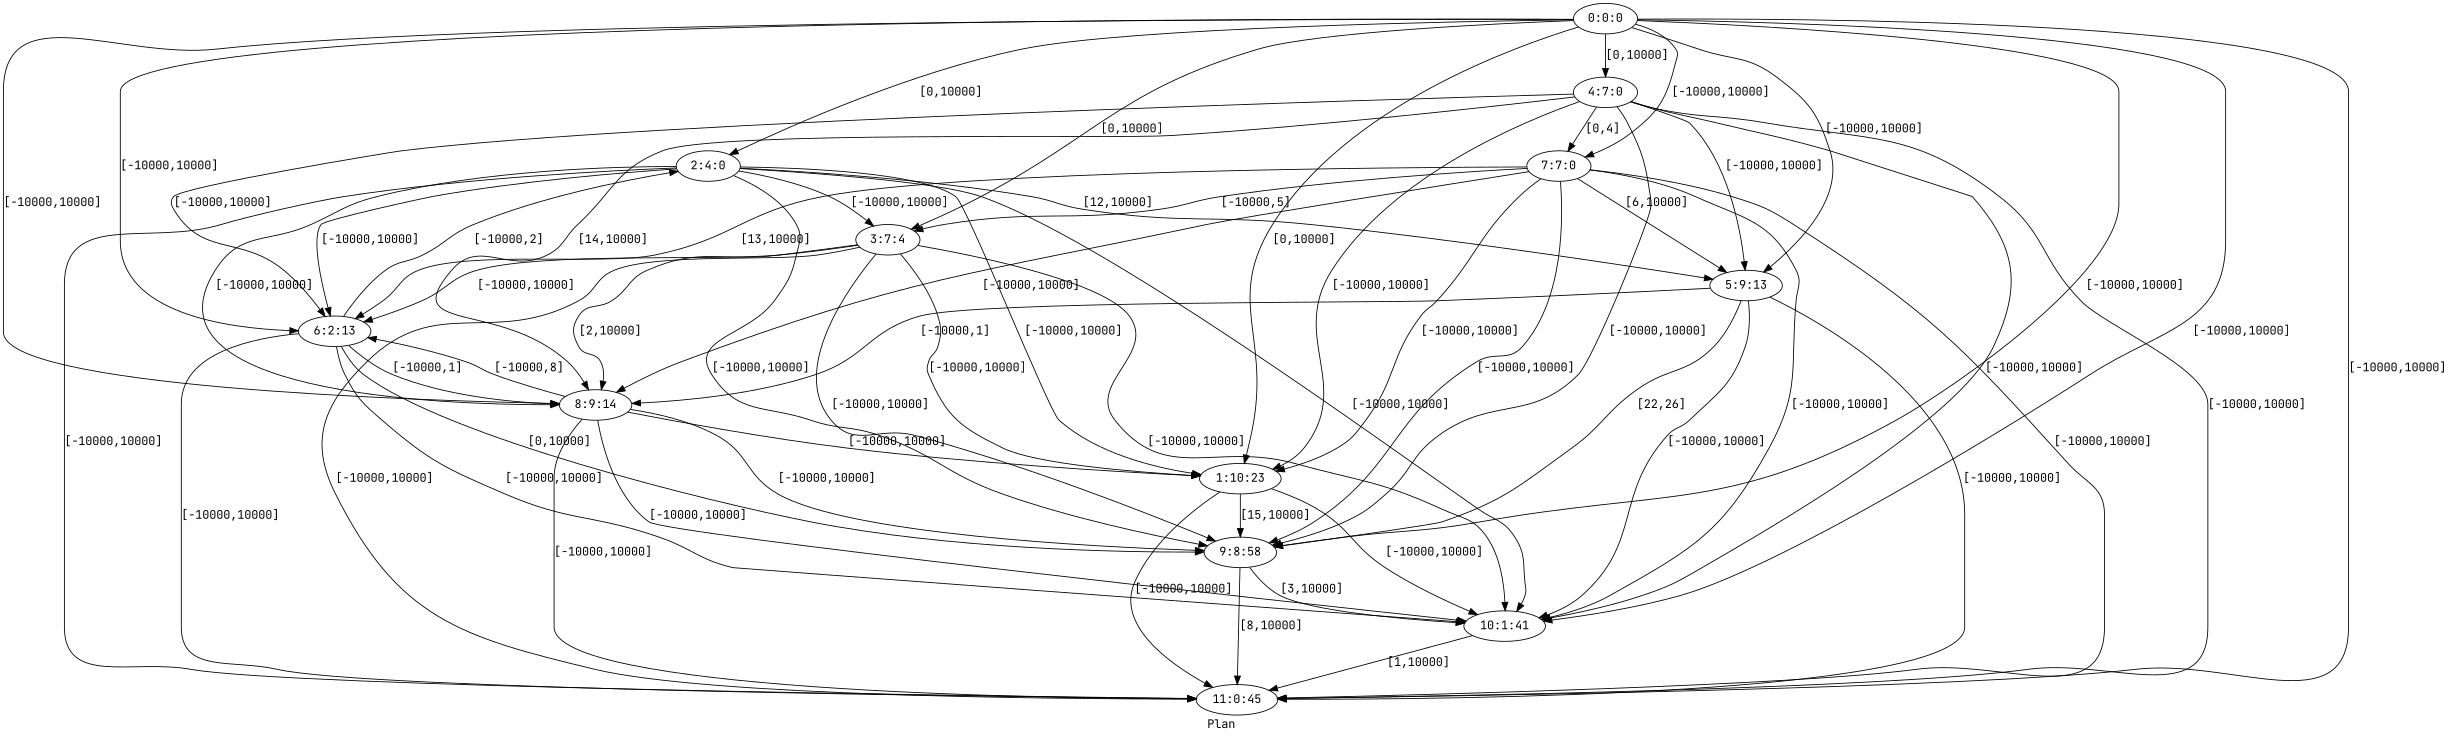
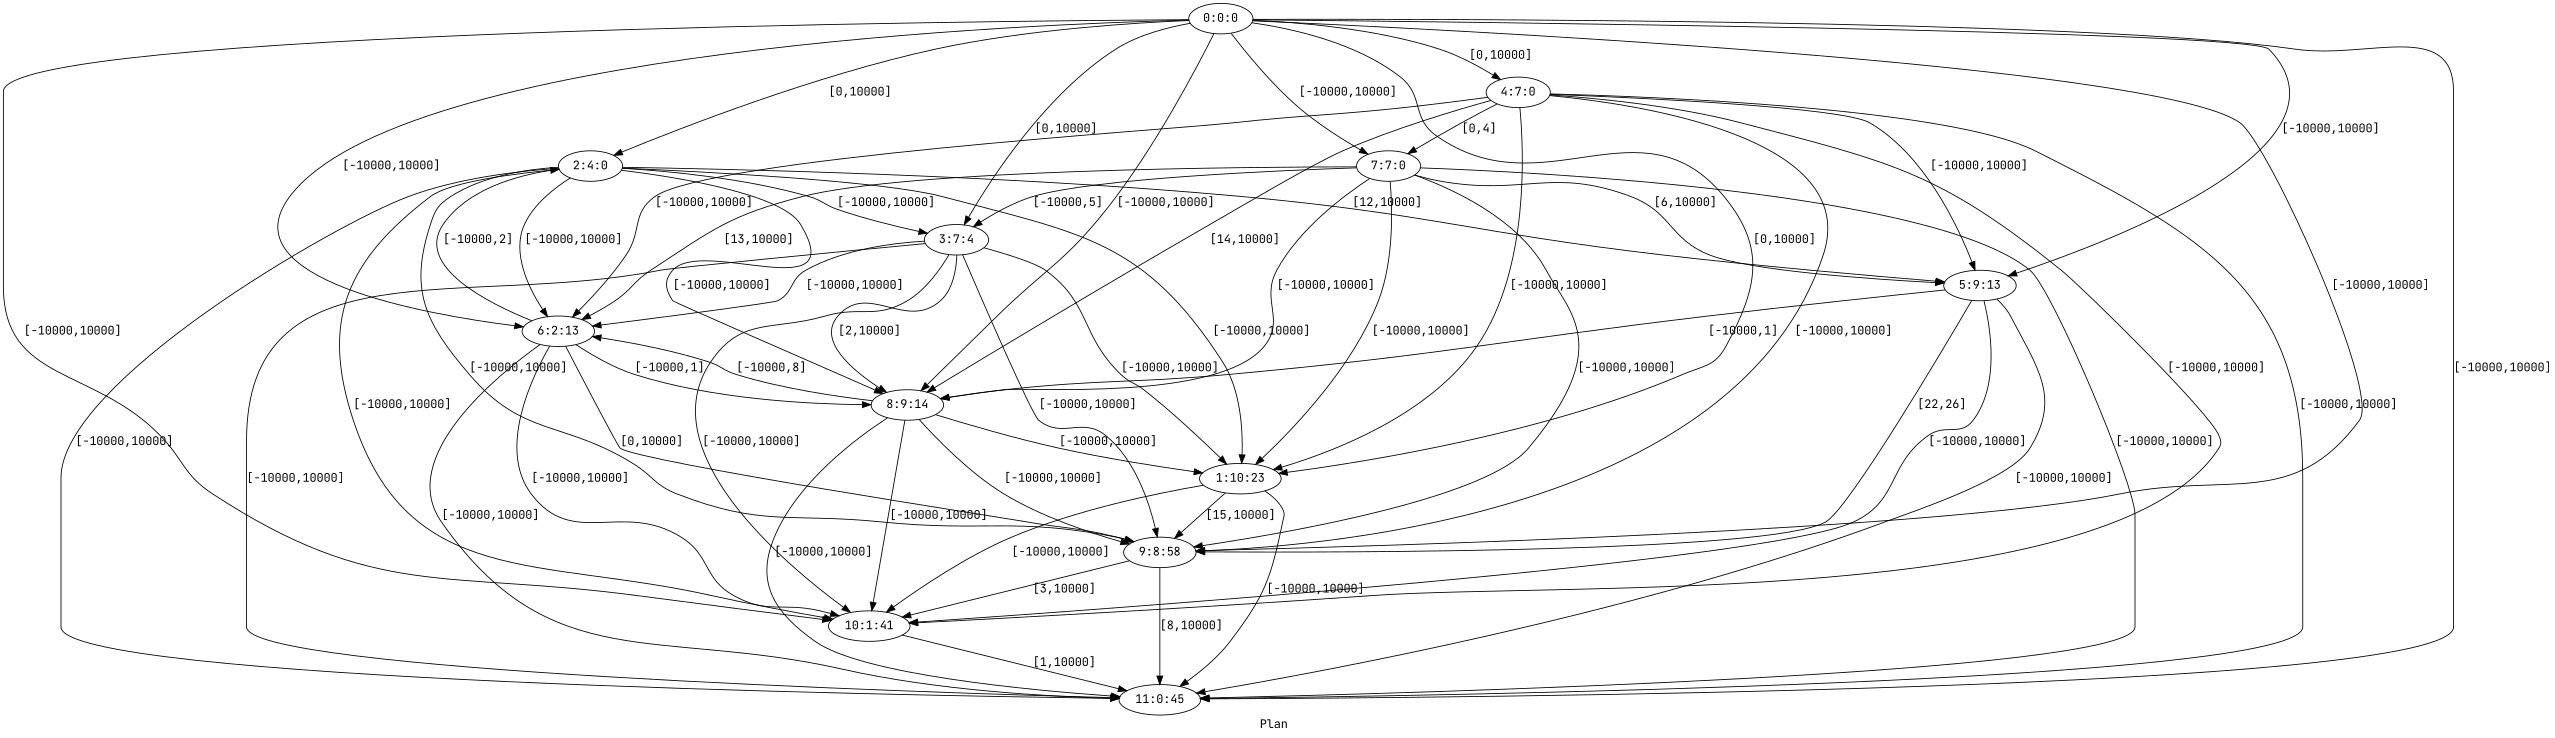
(1791, 385) -> none
